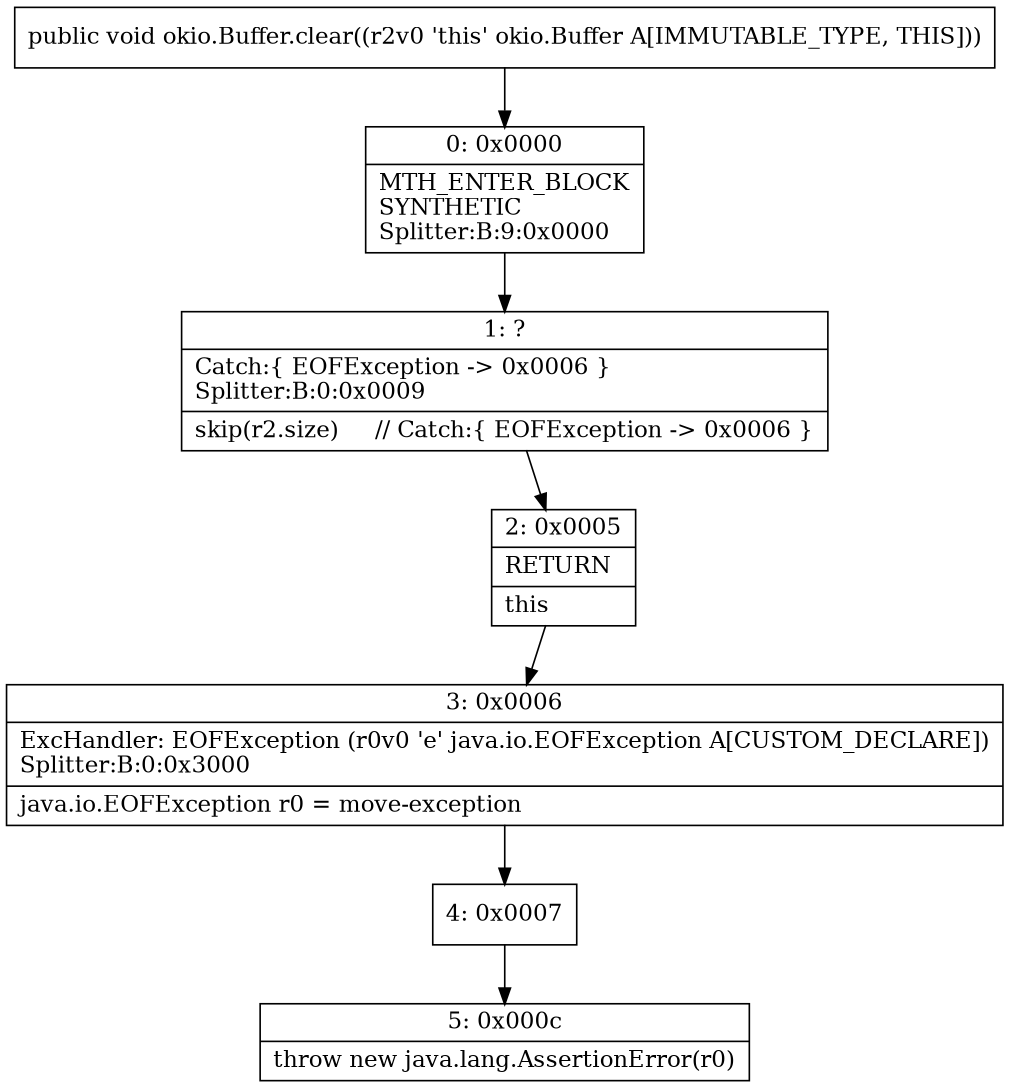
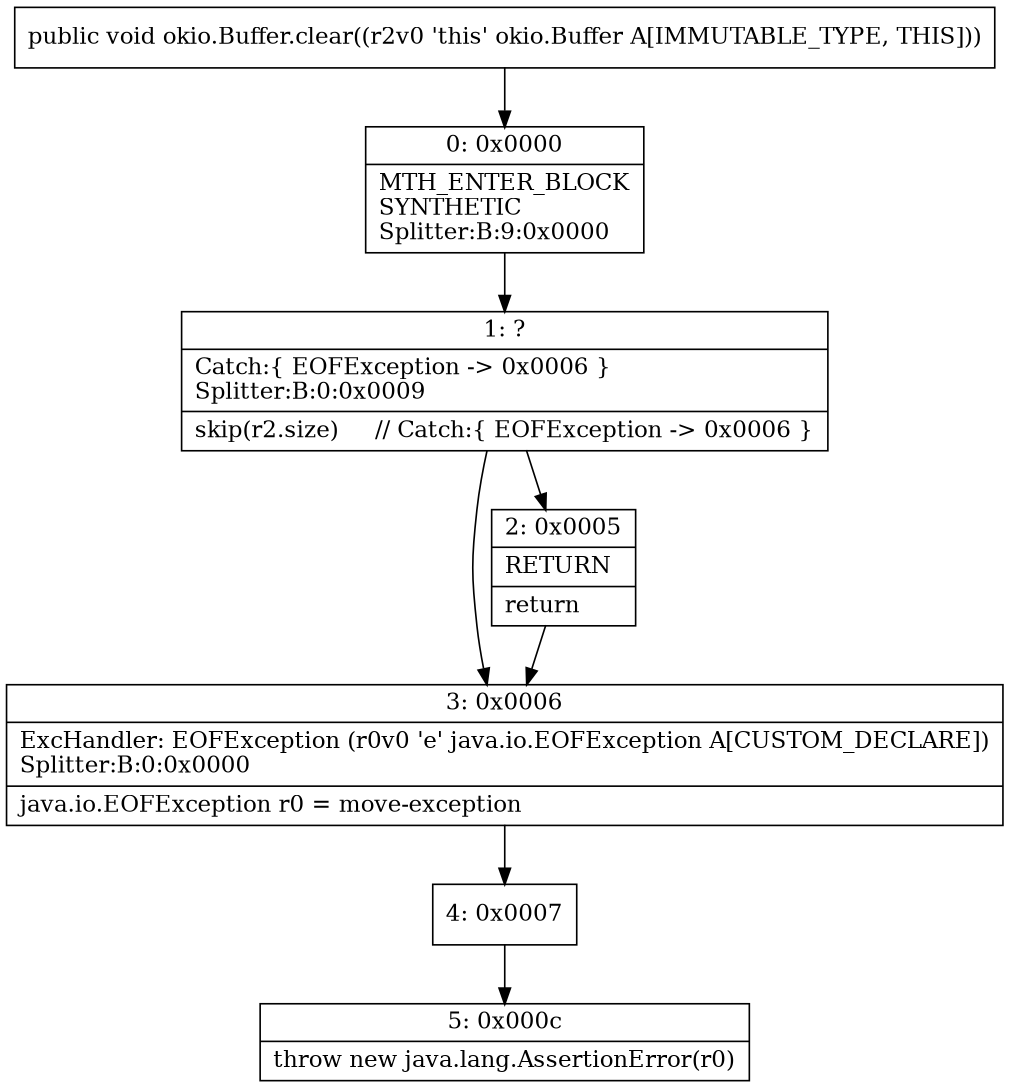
none -> (473, 559)
(528, 605) -> (542, 605)
(136, 766) -> (136, 766)
